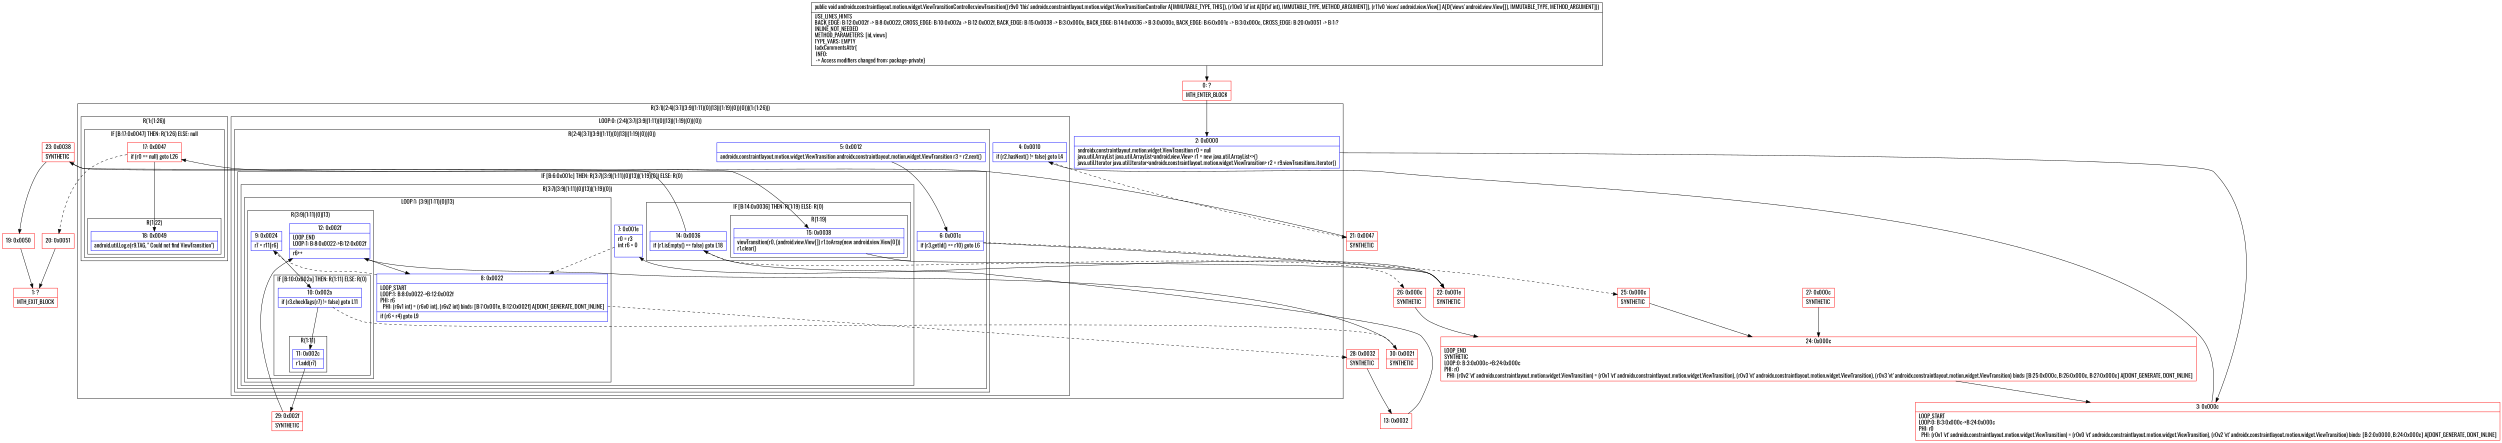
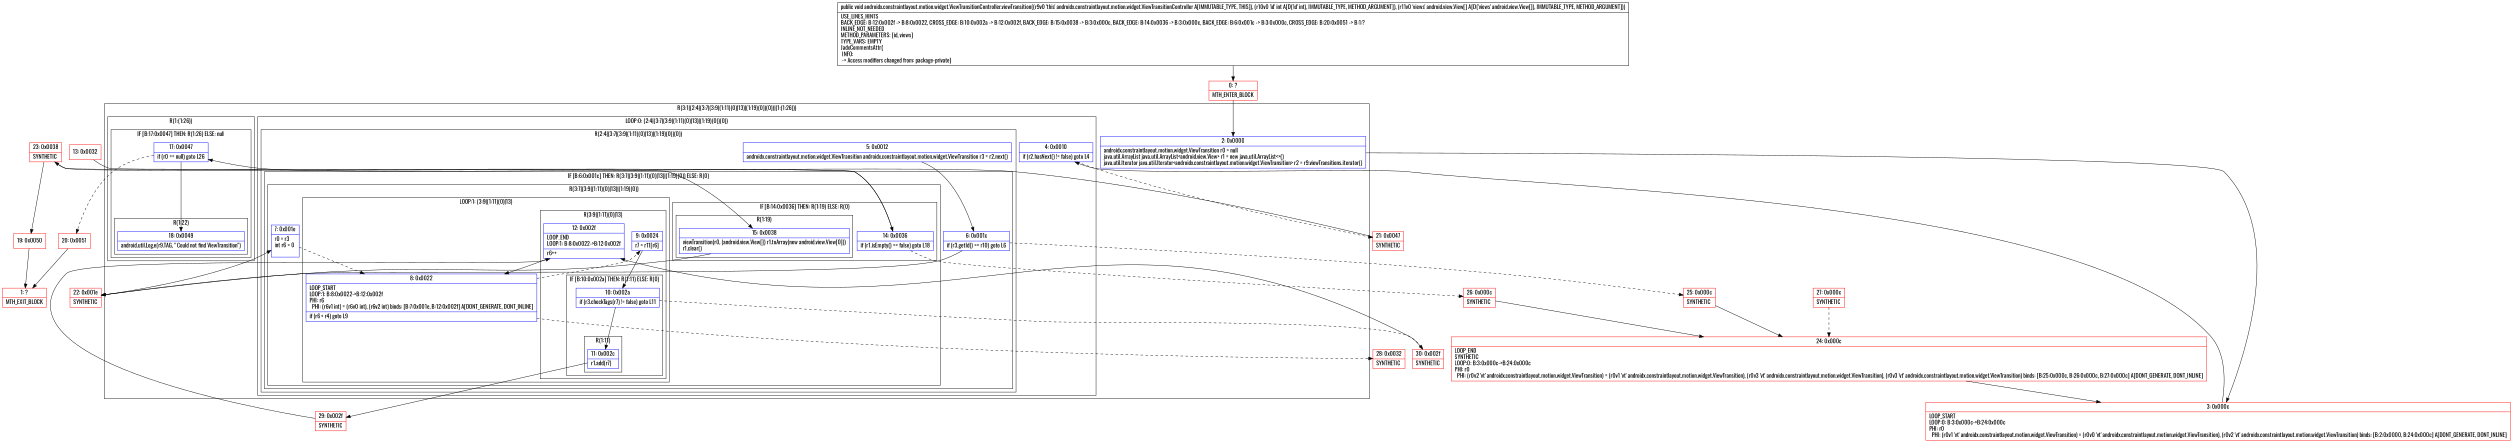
(154, 152) -> (181, 152)
(1819, 320) -> (1829, 320)
(1378, 389) -> none
